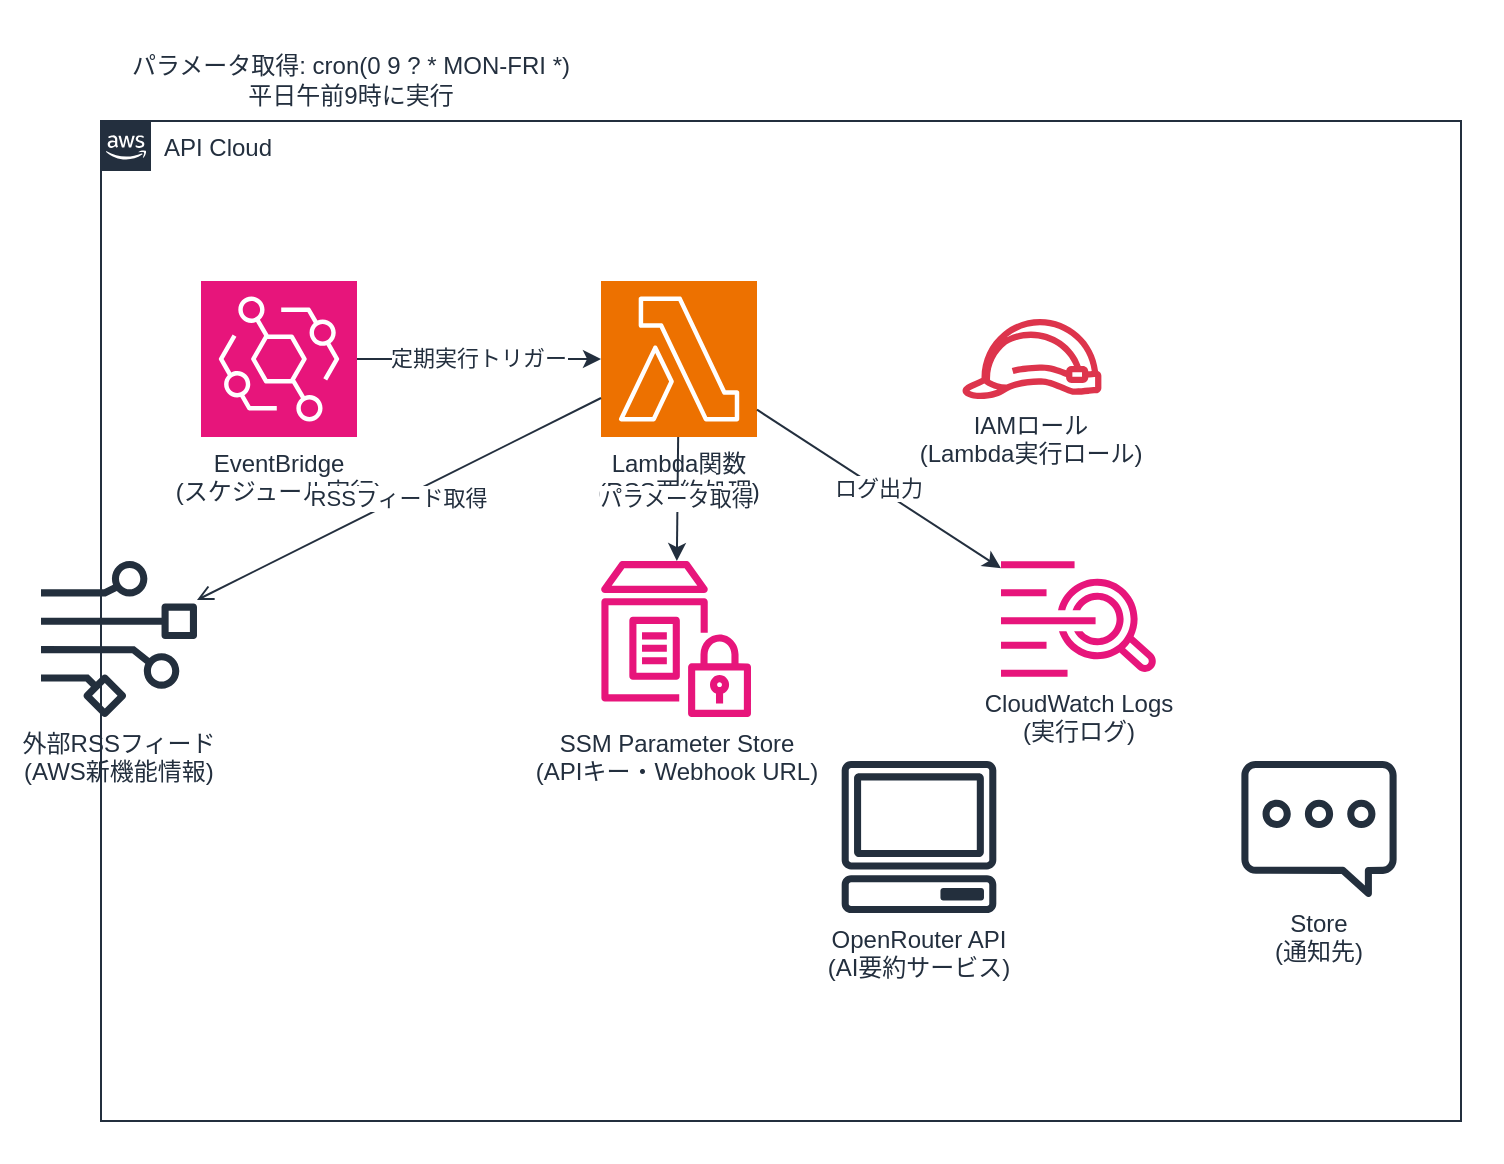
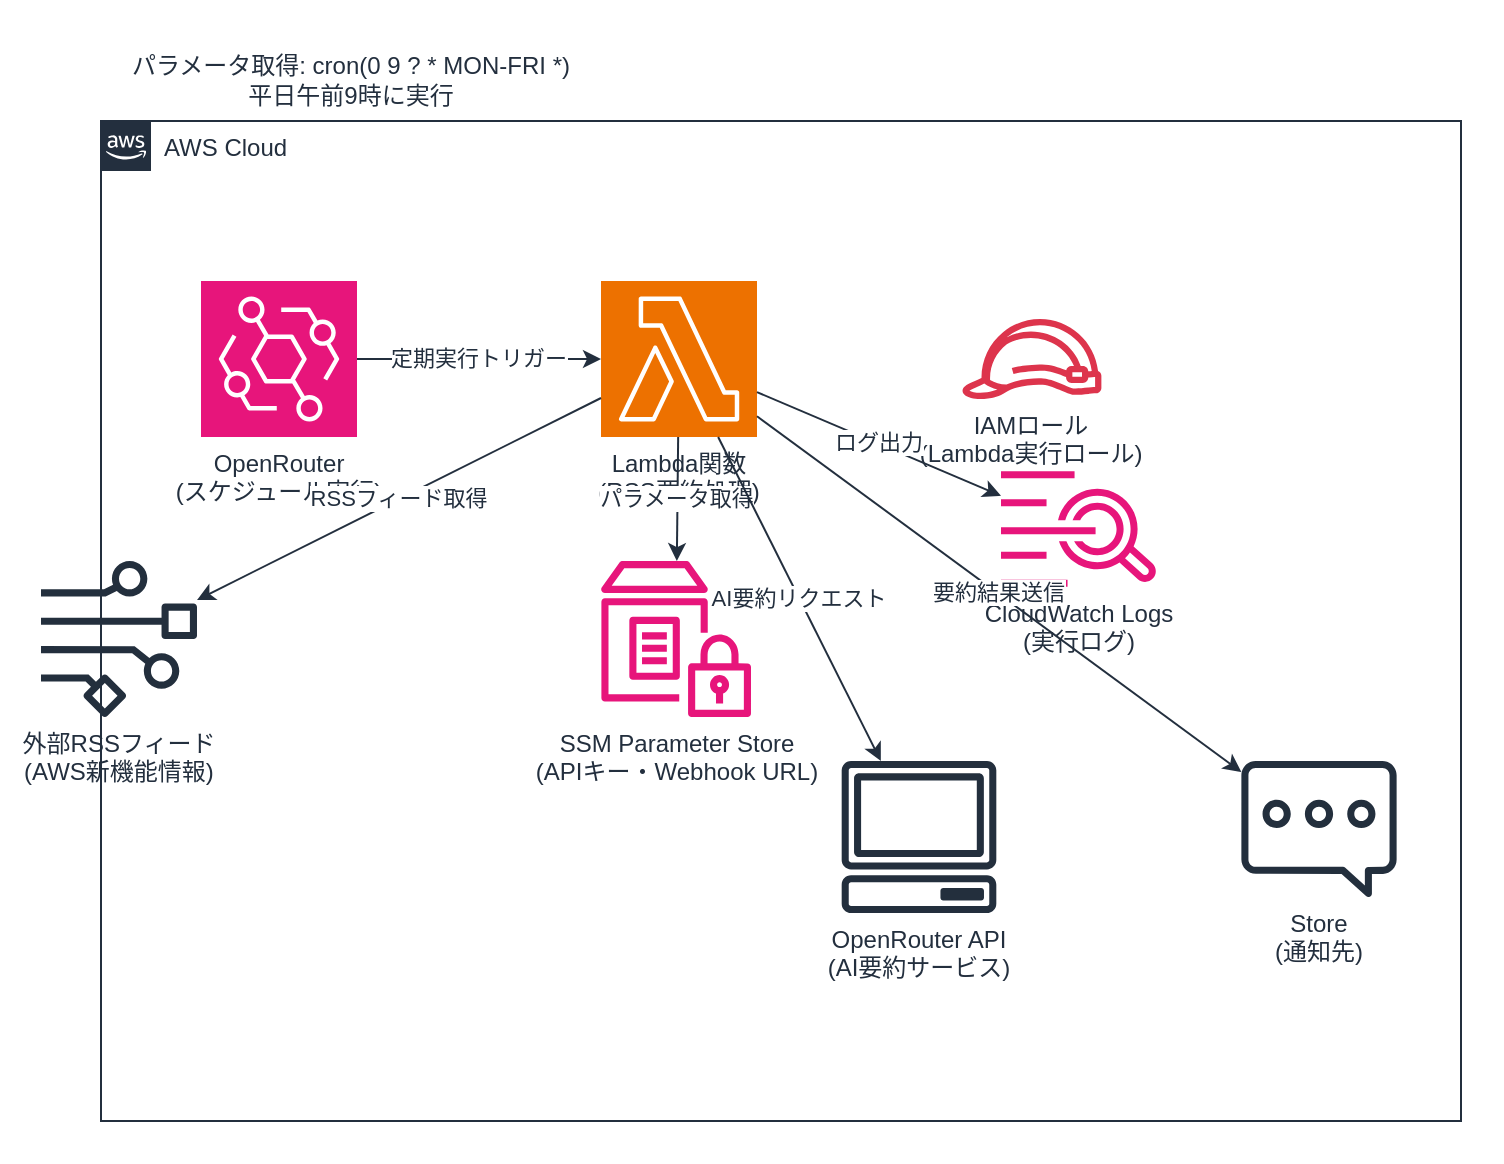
(219, 149) -> (219, 149)
(280, 480) -> (280, 480)
none -> (756, 513)
none -> (994, 590)
(207, 595) -> (210, 593)
(1079, 619) -> (1079, 529)
